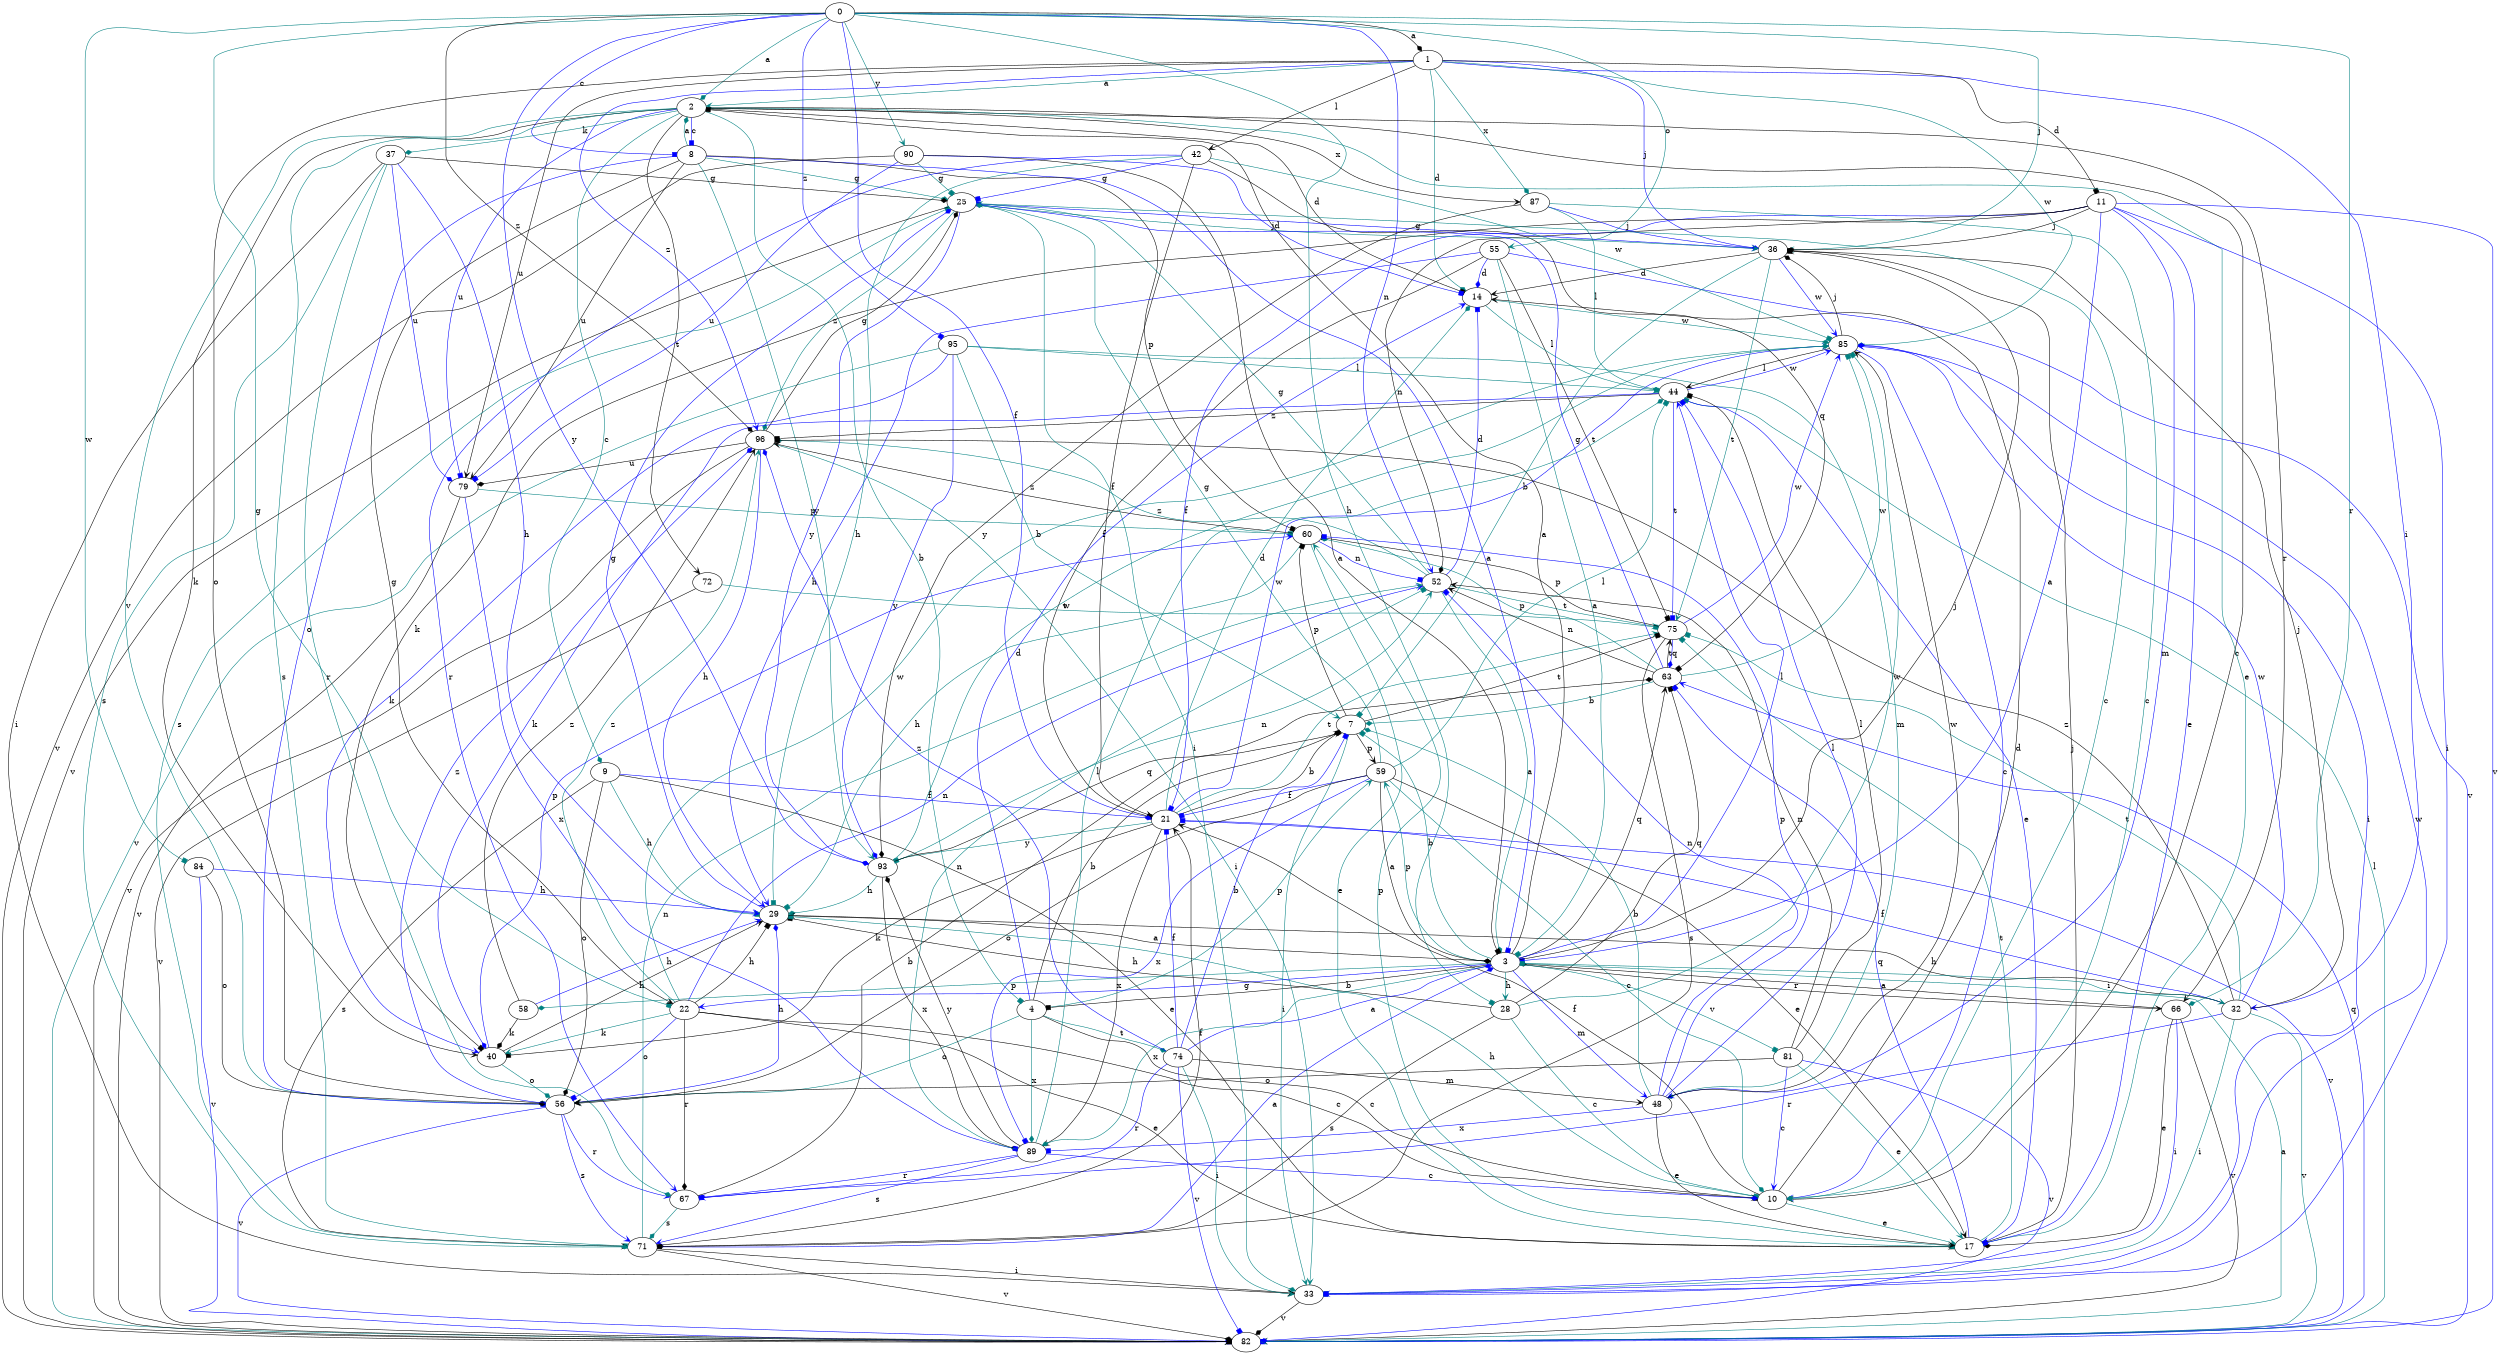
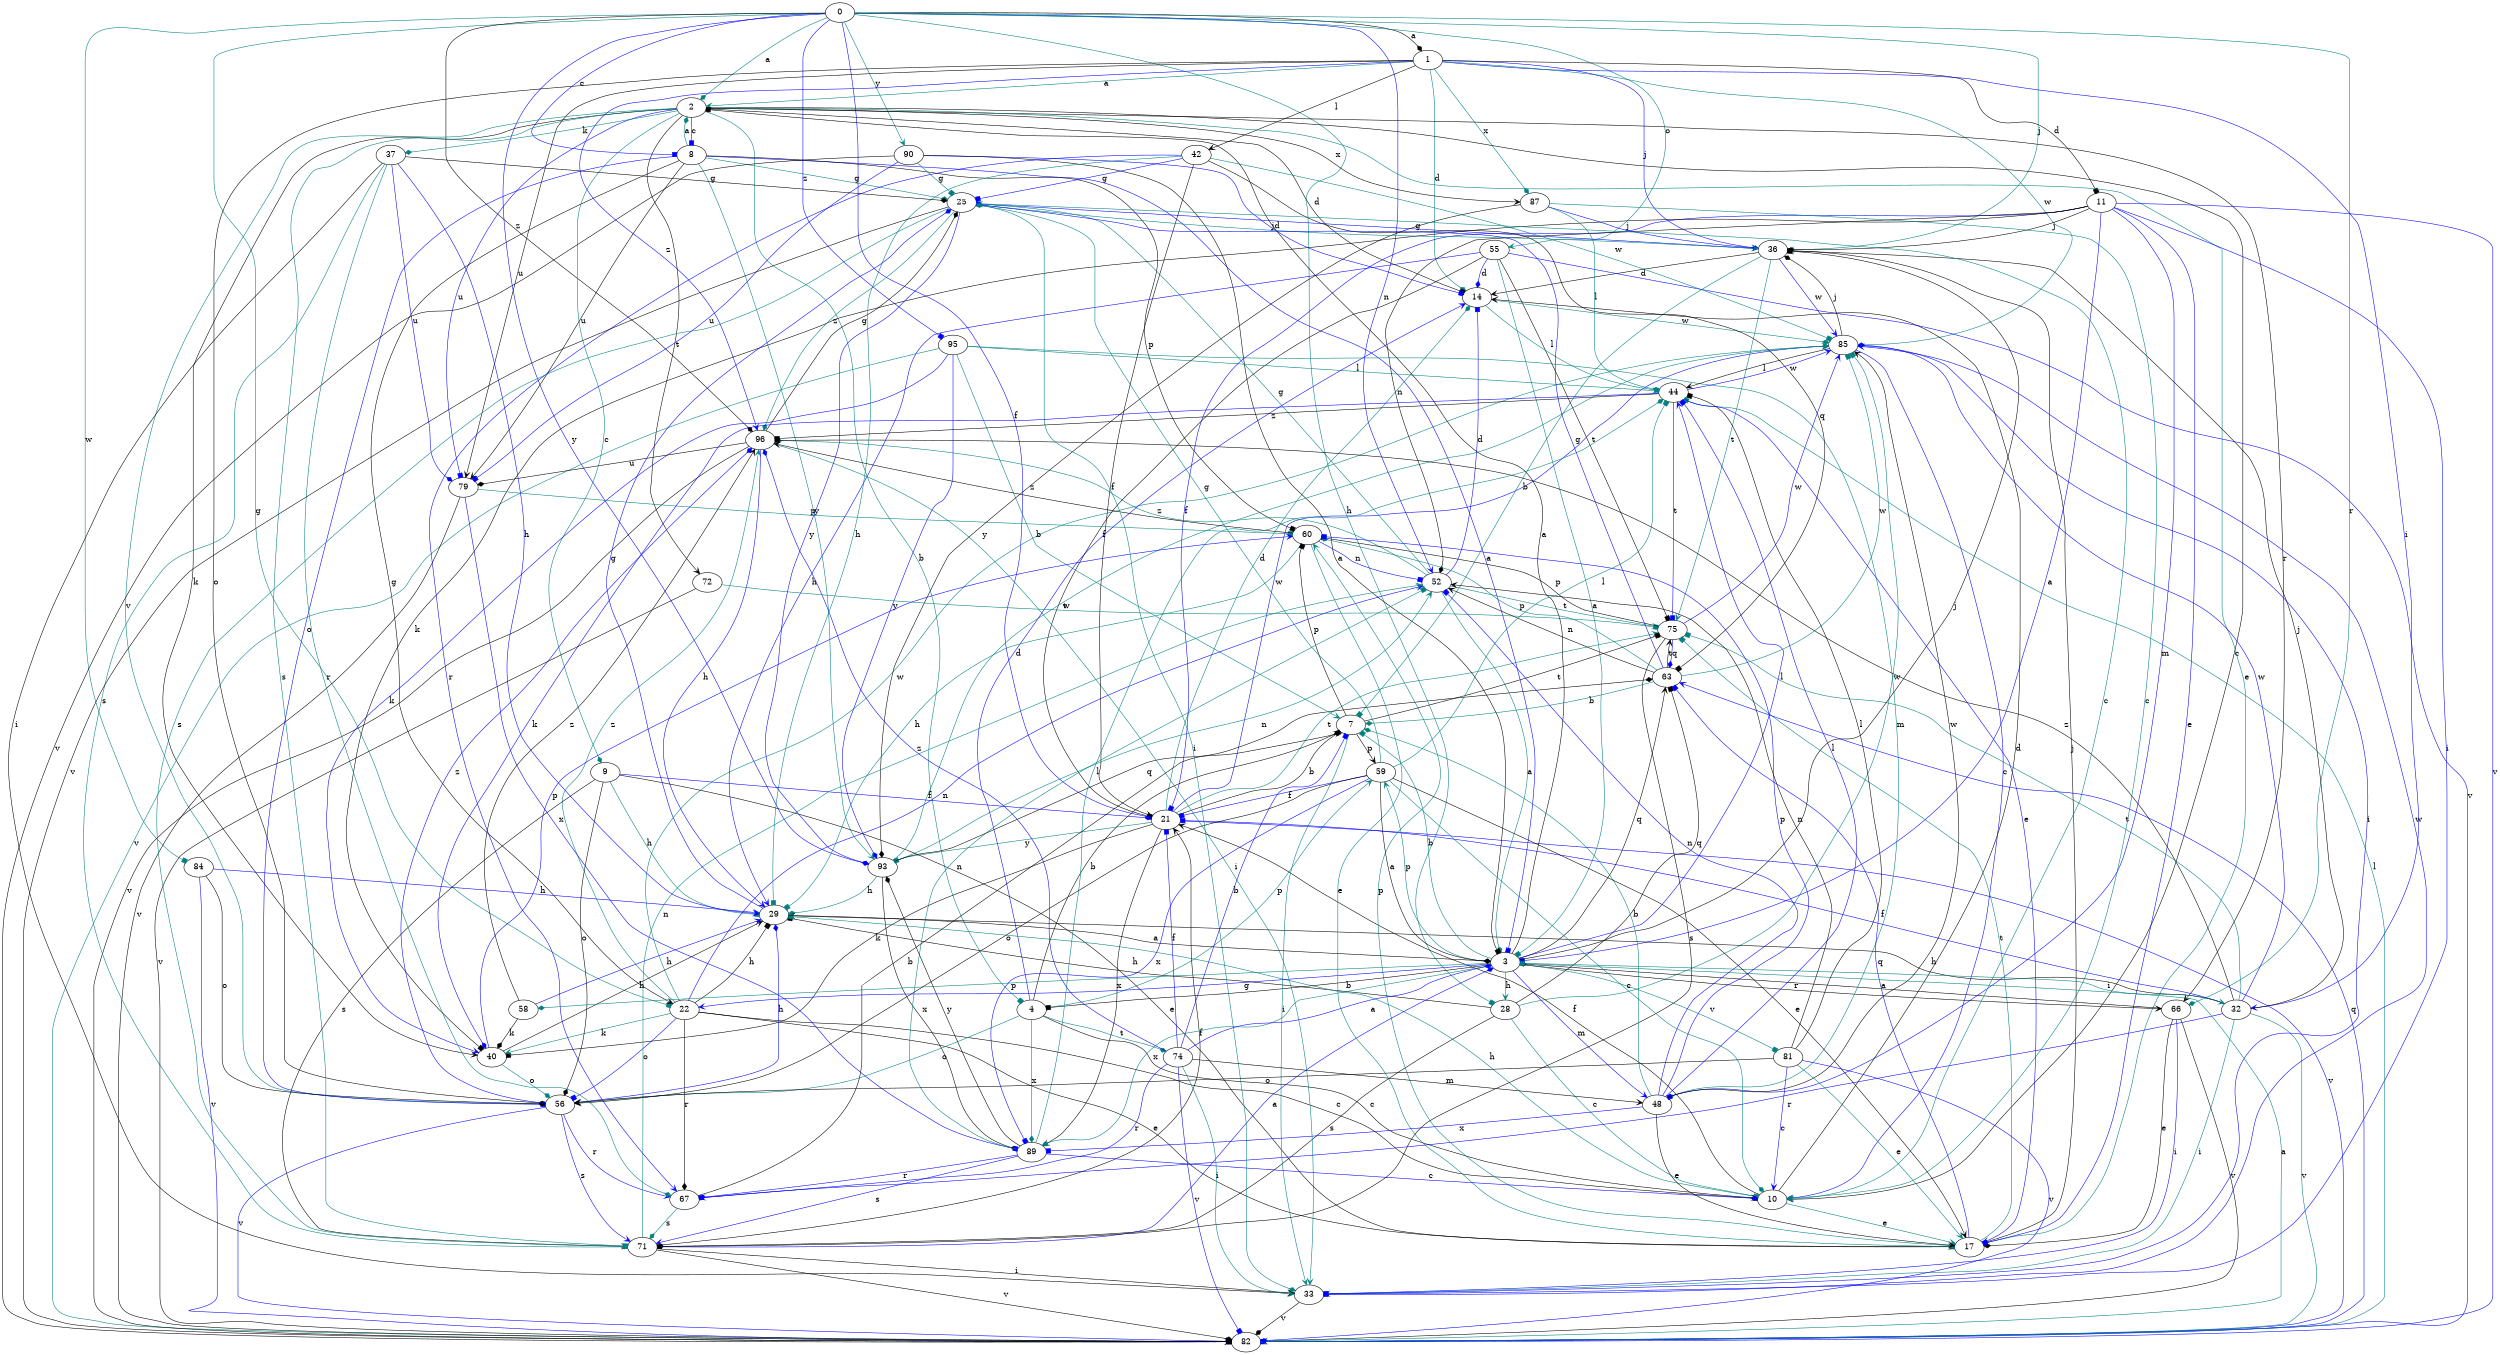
(191, 686) -> (193, 681)
(2141, 789) -> (2141, 789)
